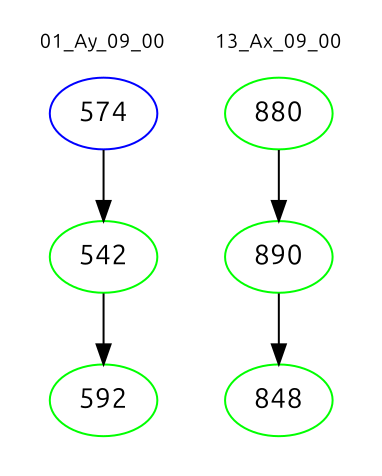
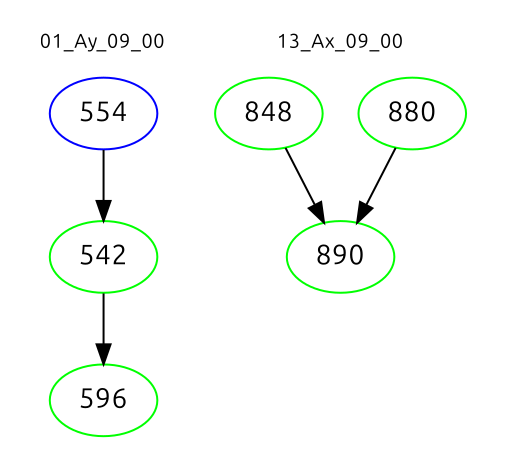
(104, 114) -> (104, 114)
(279, 319) -> (300, 176)
(104, 400) -> (104, 400)
